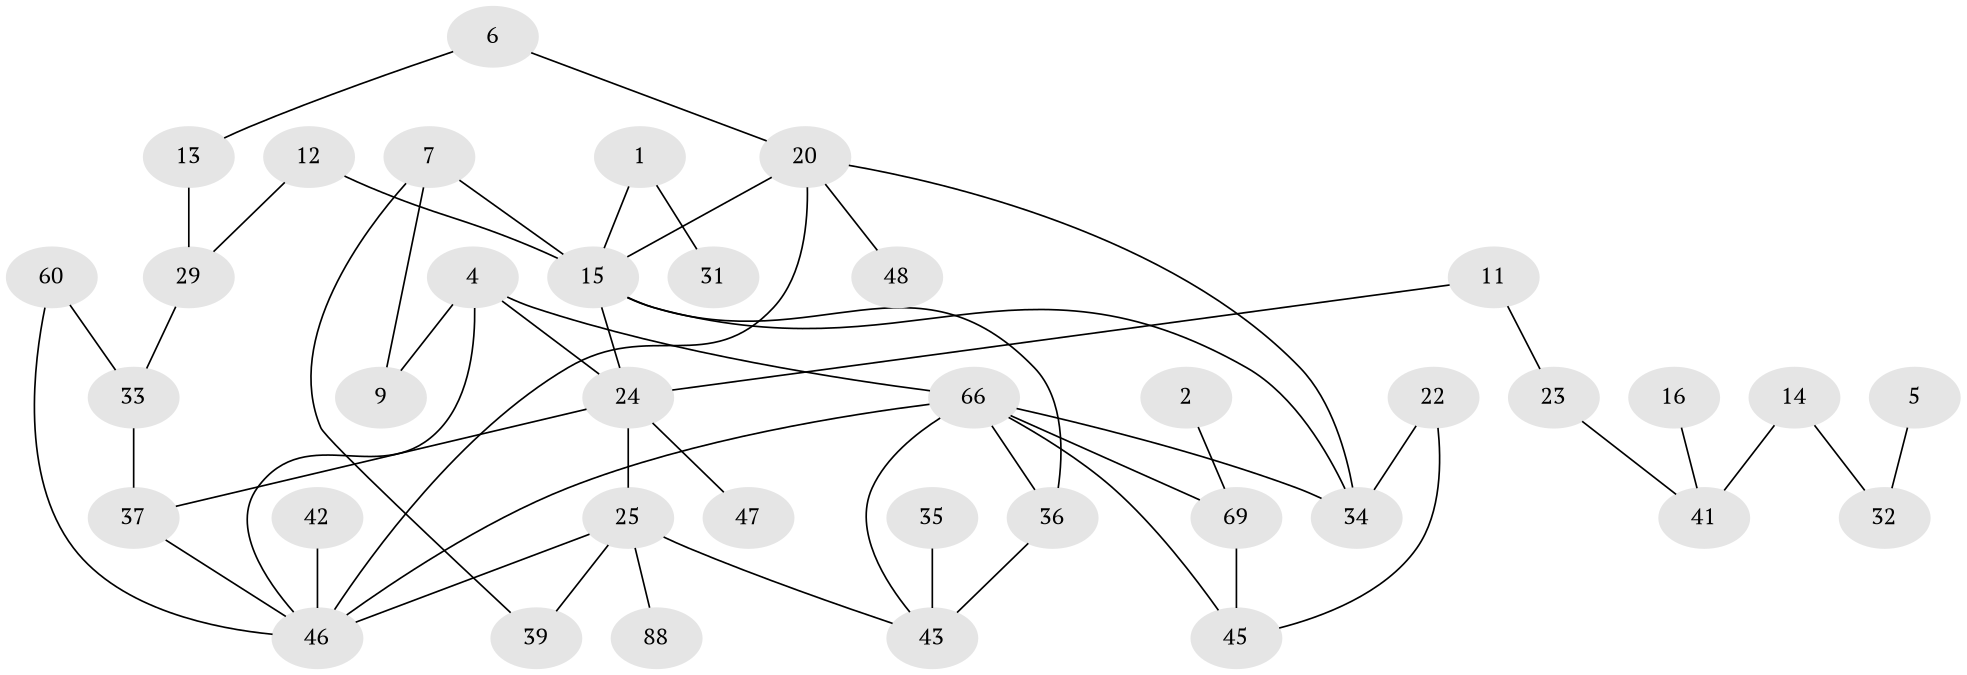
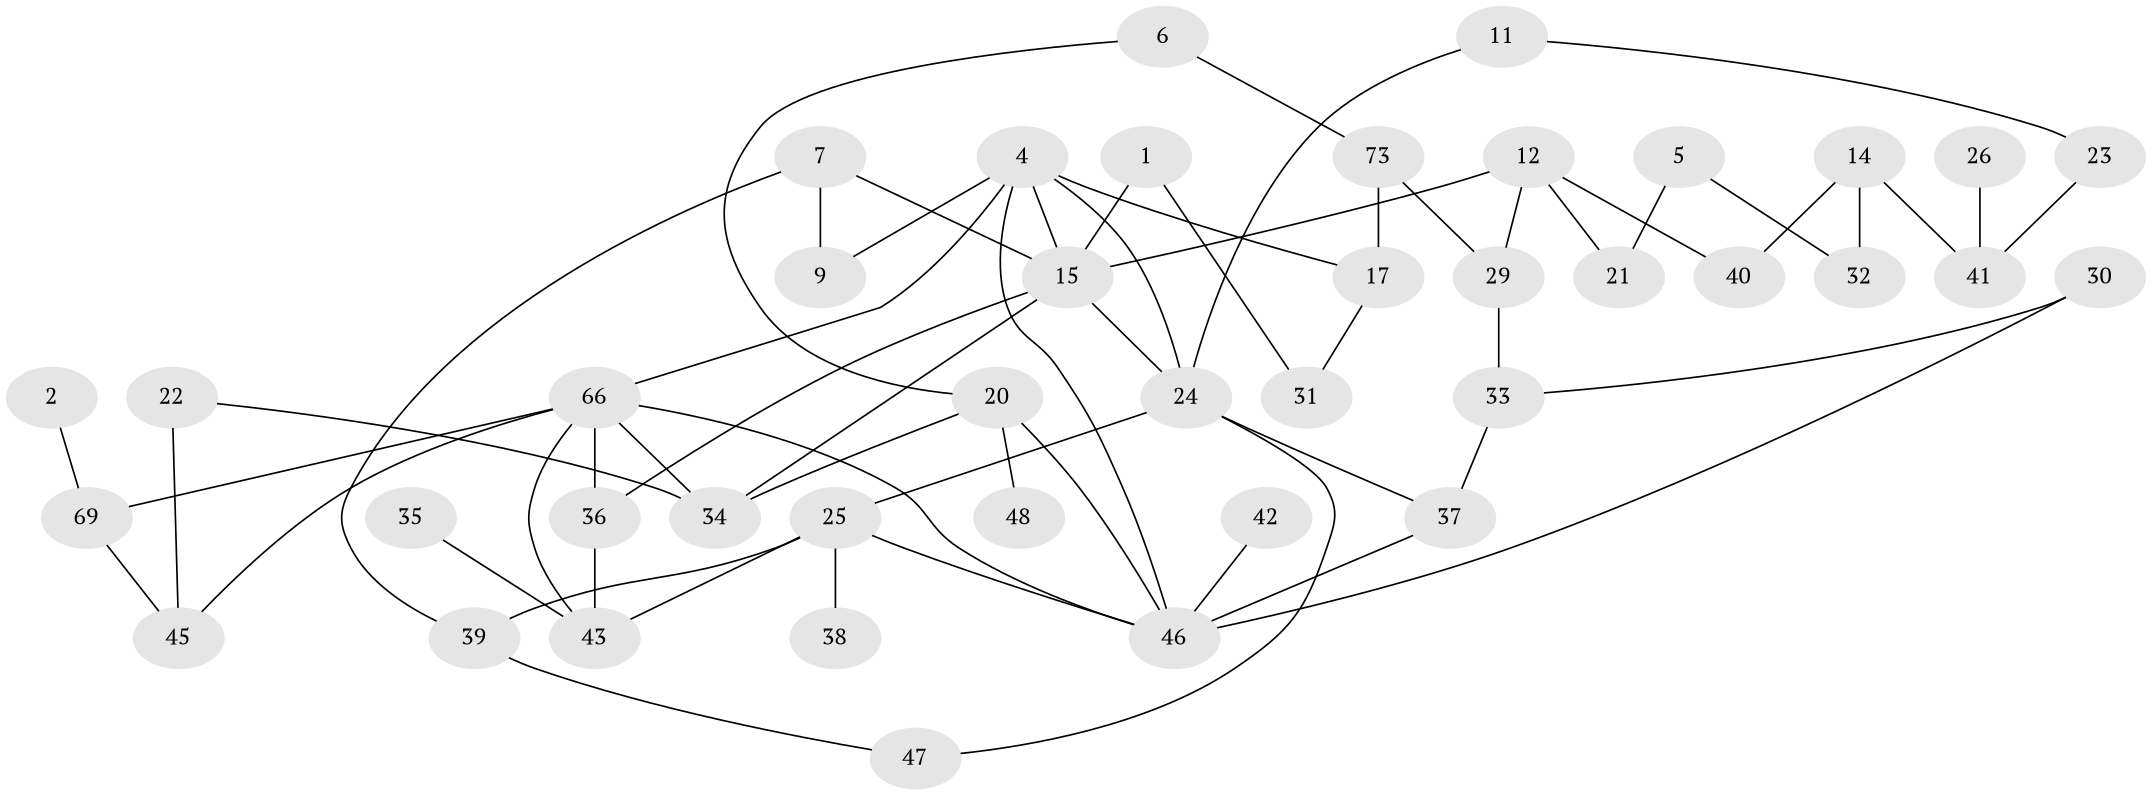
(189, 157) -> (1378, 157)
(700, 217) -> (1045, 217)
(52, 277) -> (2100, 277)
none -> (1378, 277)
none -> (1619, 277)
none -> (1739, 277)
(1674, 398) -> (1980, 157)
(657, 638) -> (835, 638)
none -> (688, 712)
